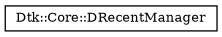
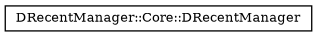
(111, 18) -> (158, 18)
